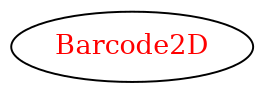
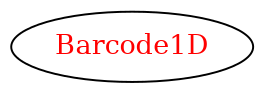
(132, 47) -> (132, 47)
